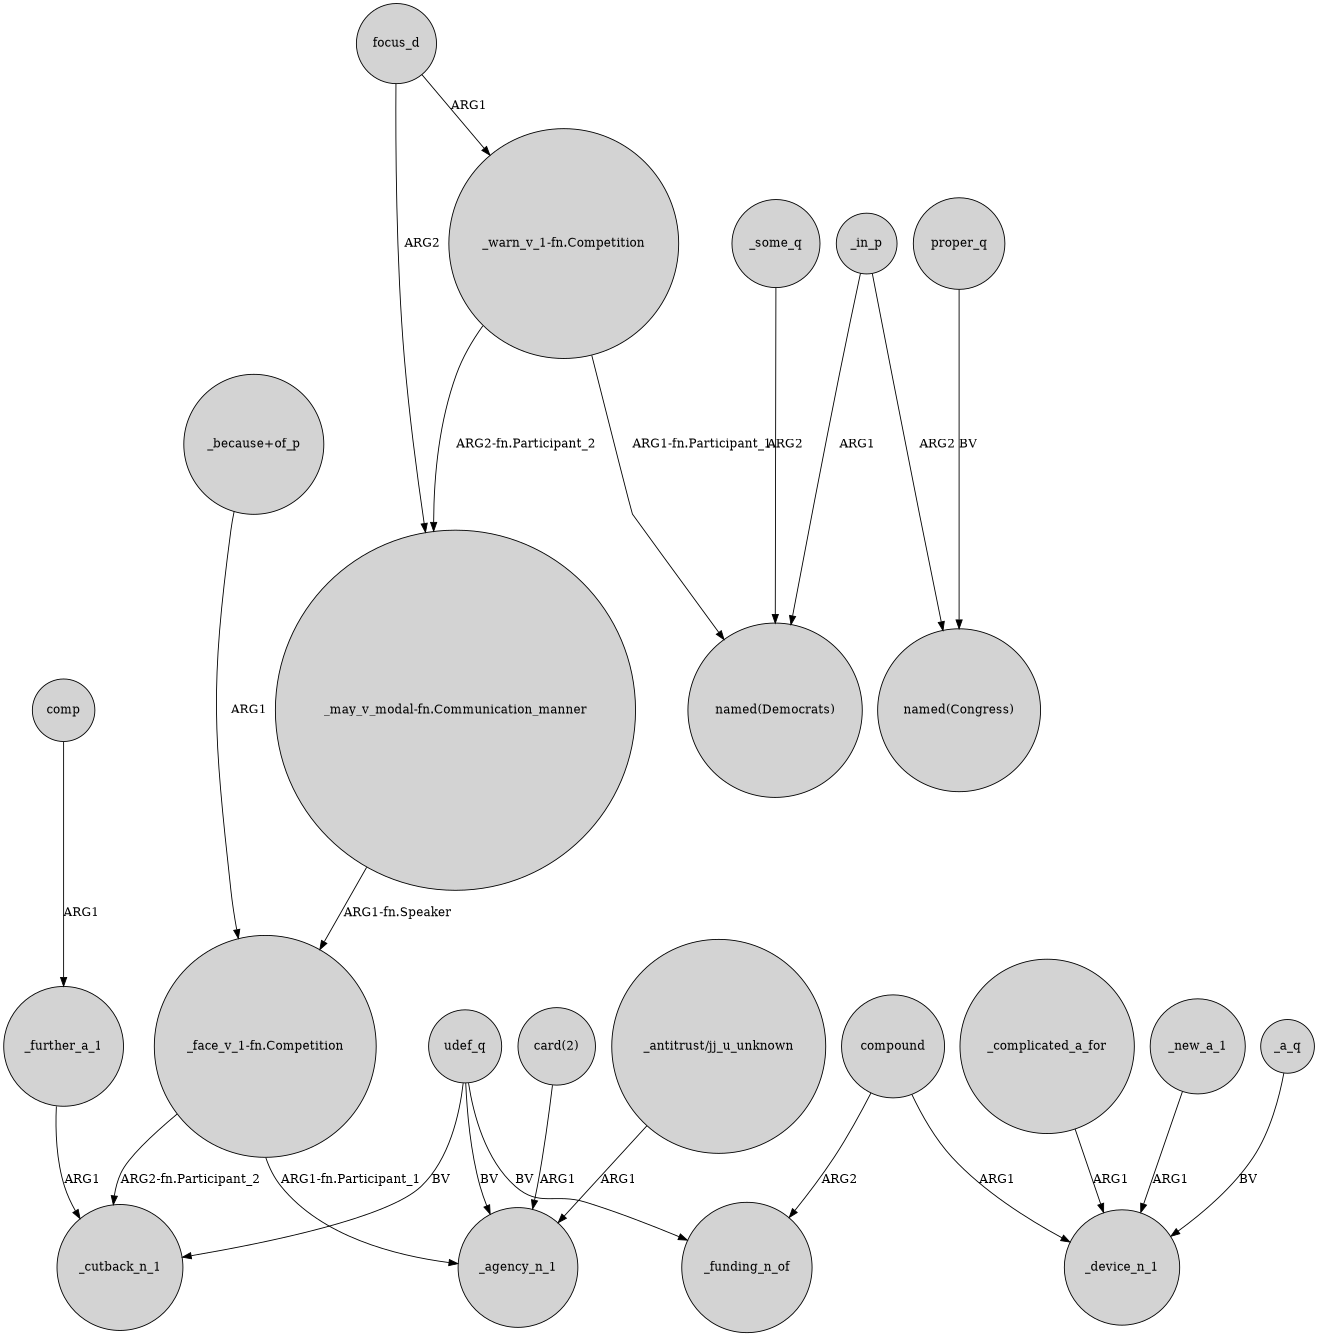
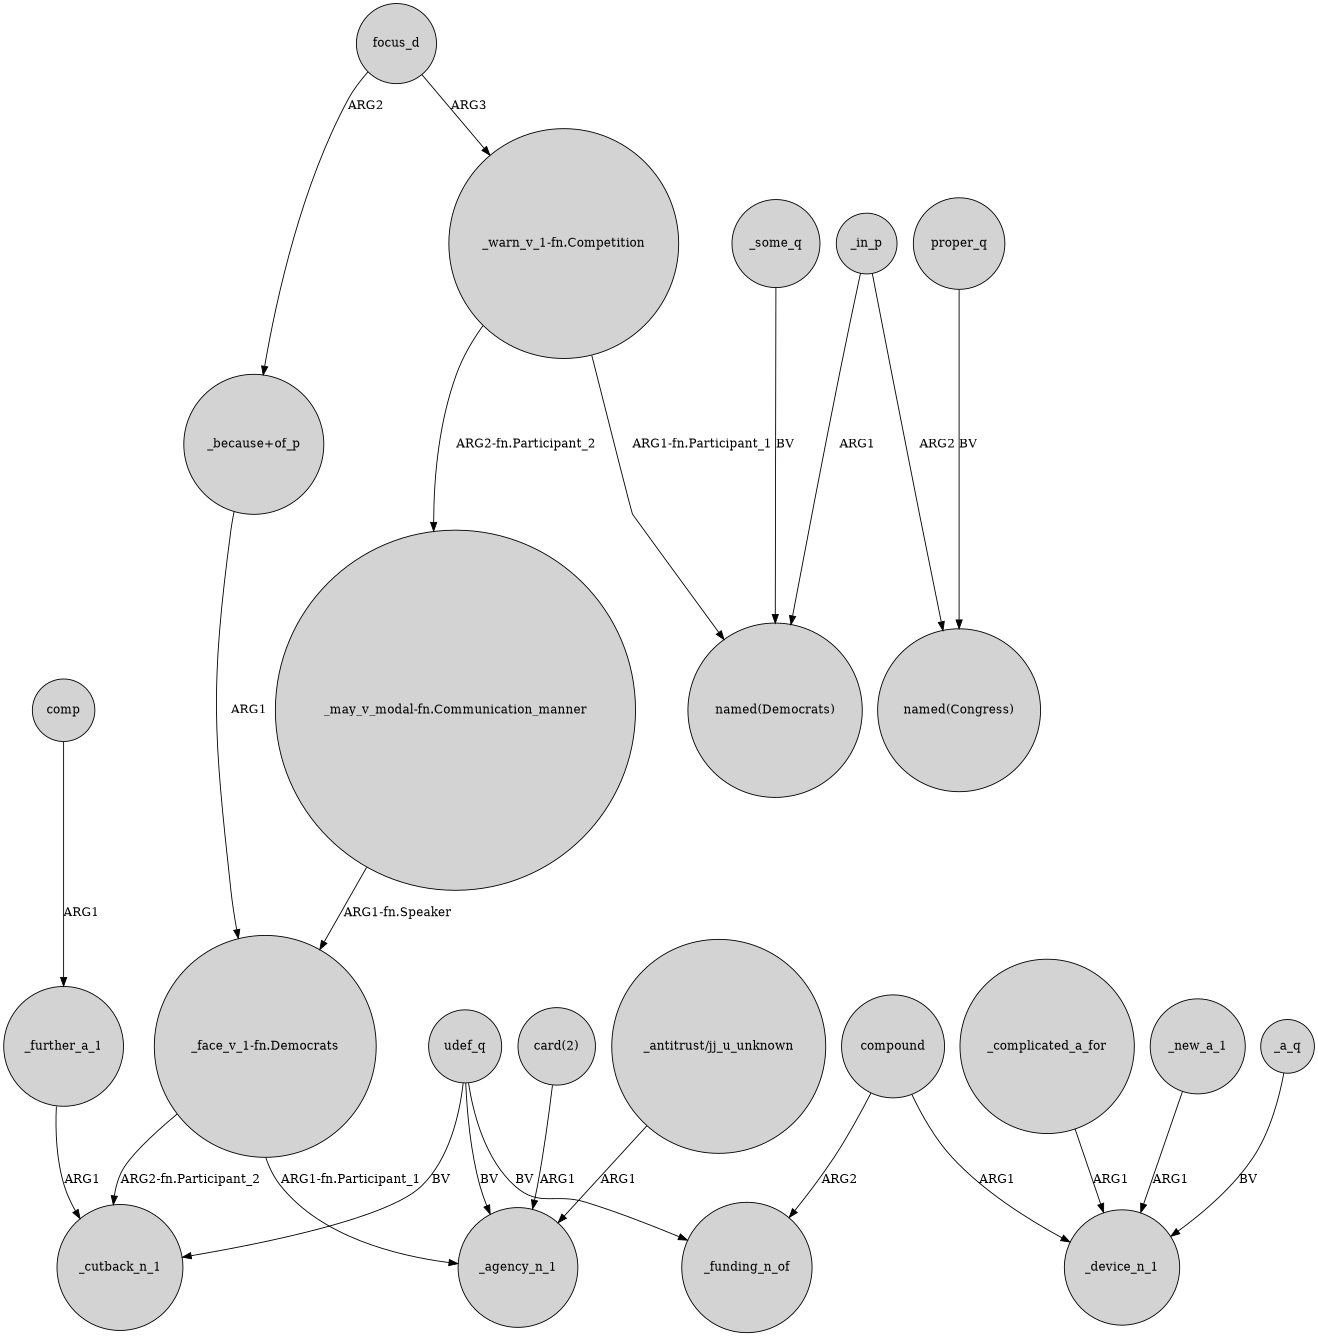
(469, 106) -> (469, 106)
(401, 304) -> (301, 213)
(785, 444) -> (785, 444)
(265, 1046) -> (265, 1046)
